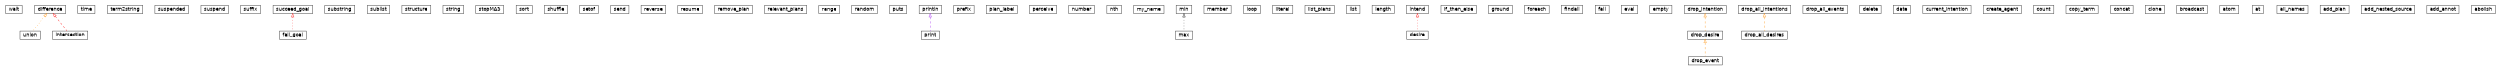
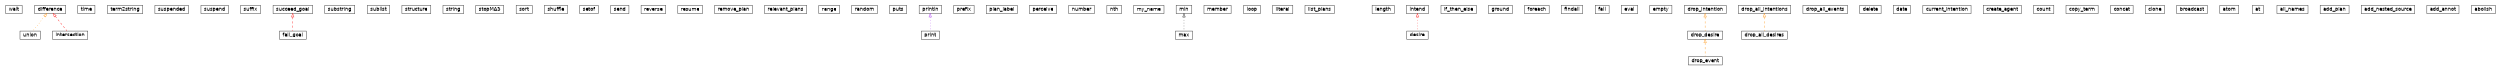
(1353, 9) -> none
(293, 24) -> (293, 24)
(930, 24) -> (930, 24)
